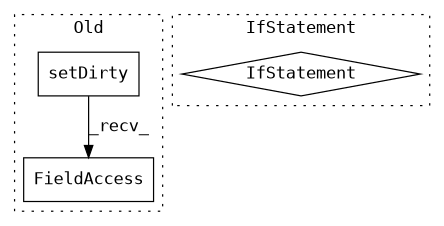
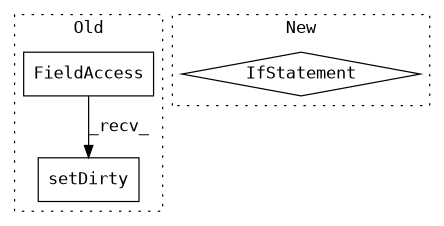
(301, 29) -> (301, 29)
(89, 121) -> (89, 121)
